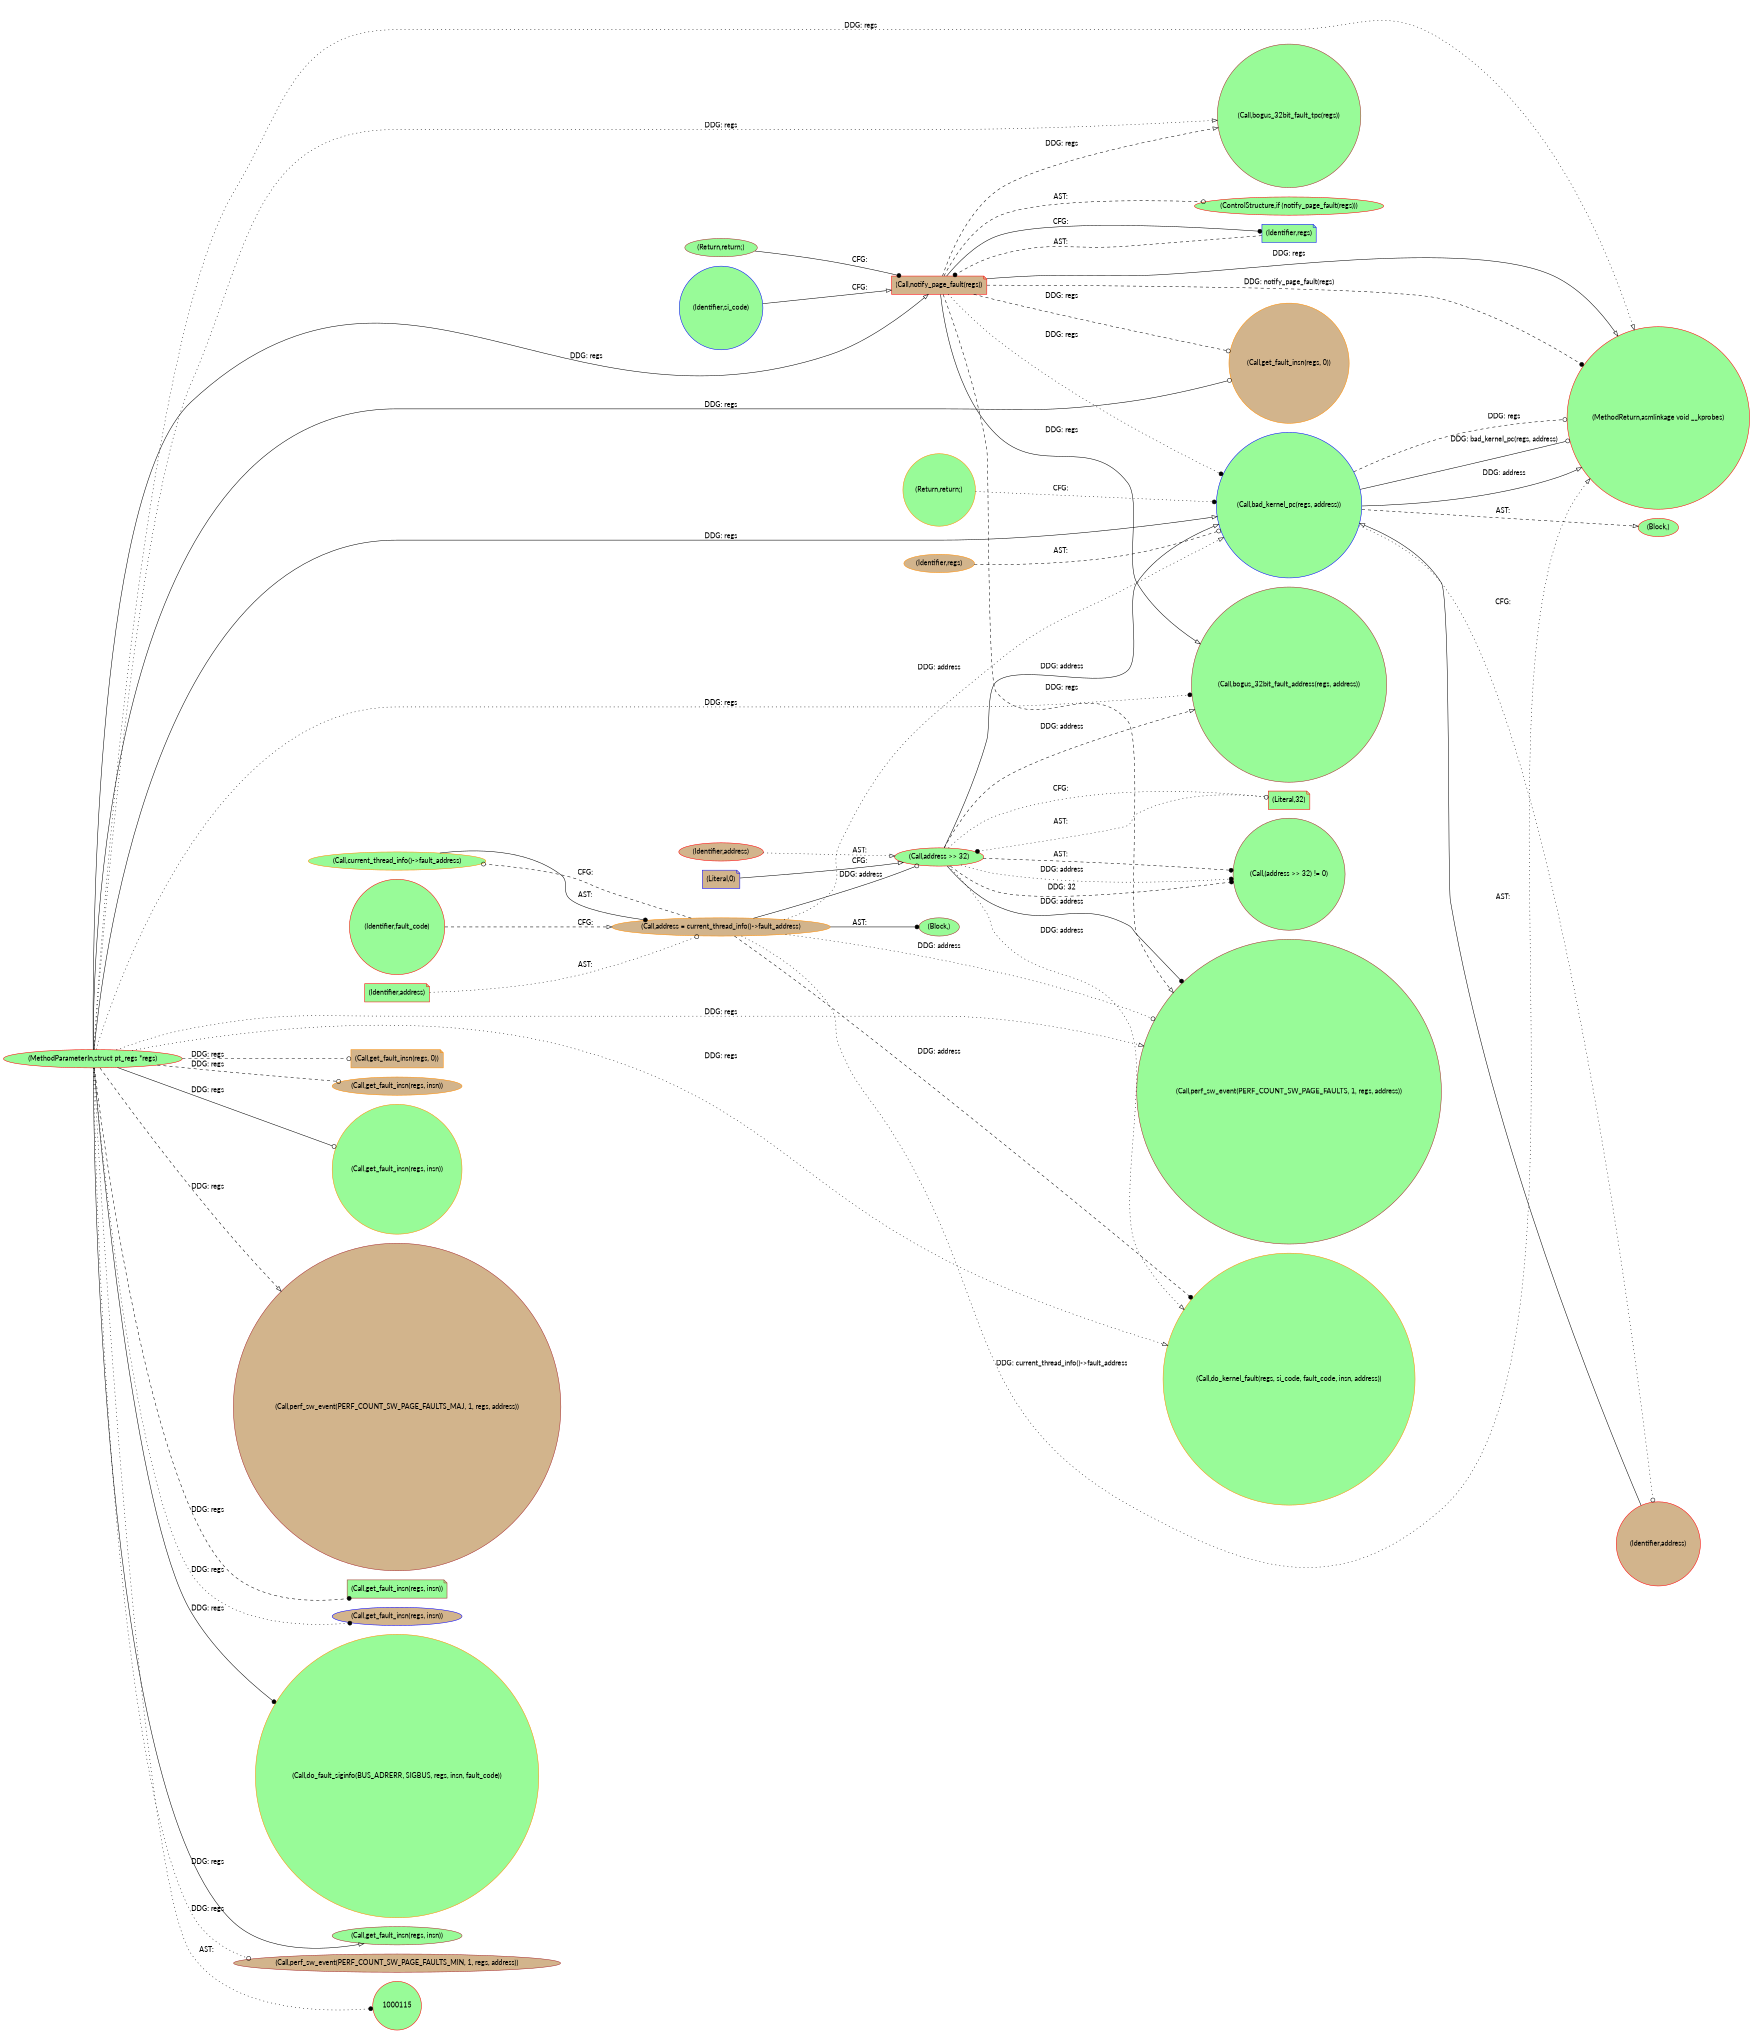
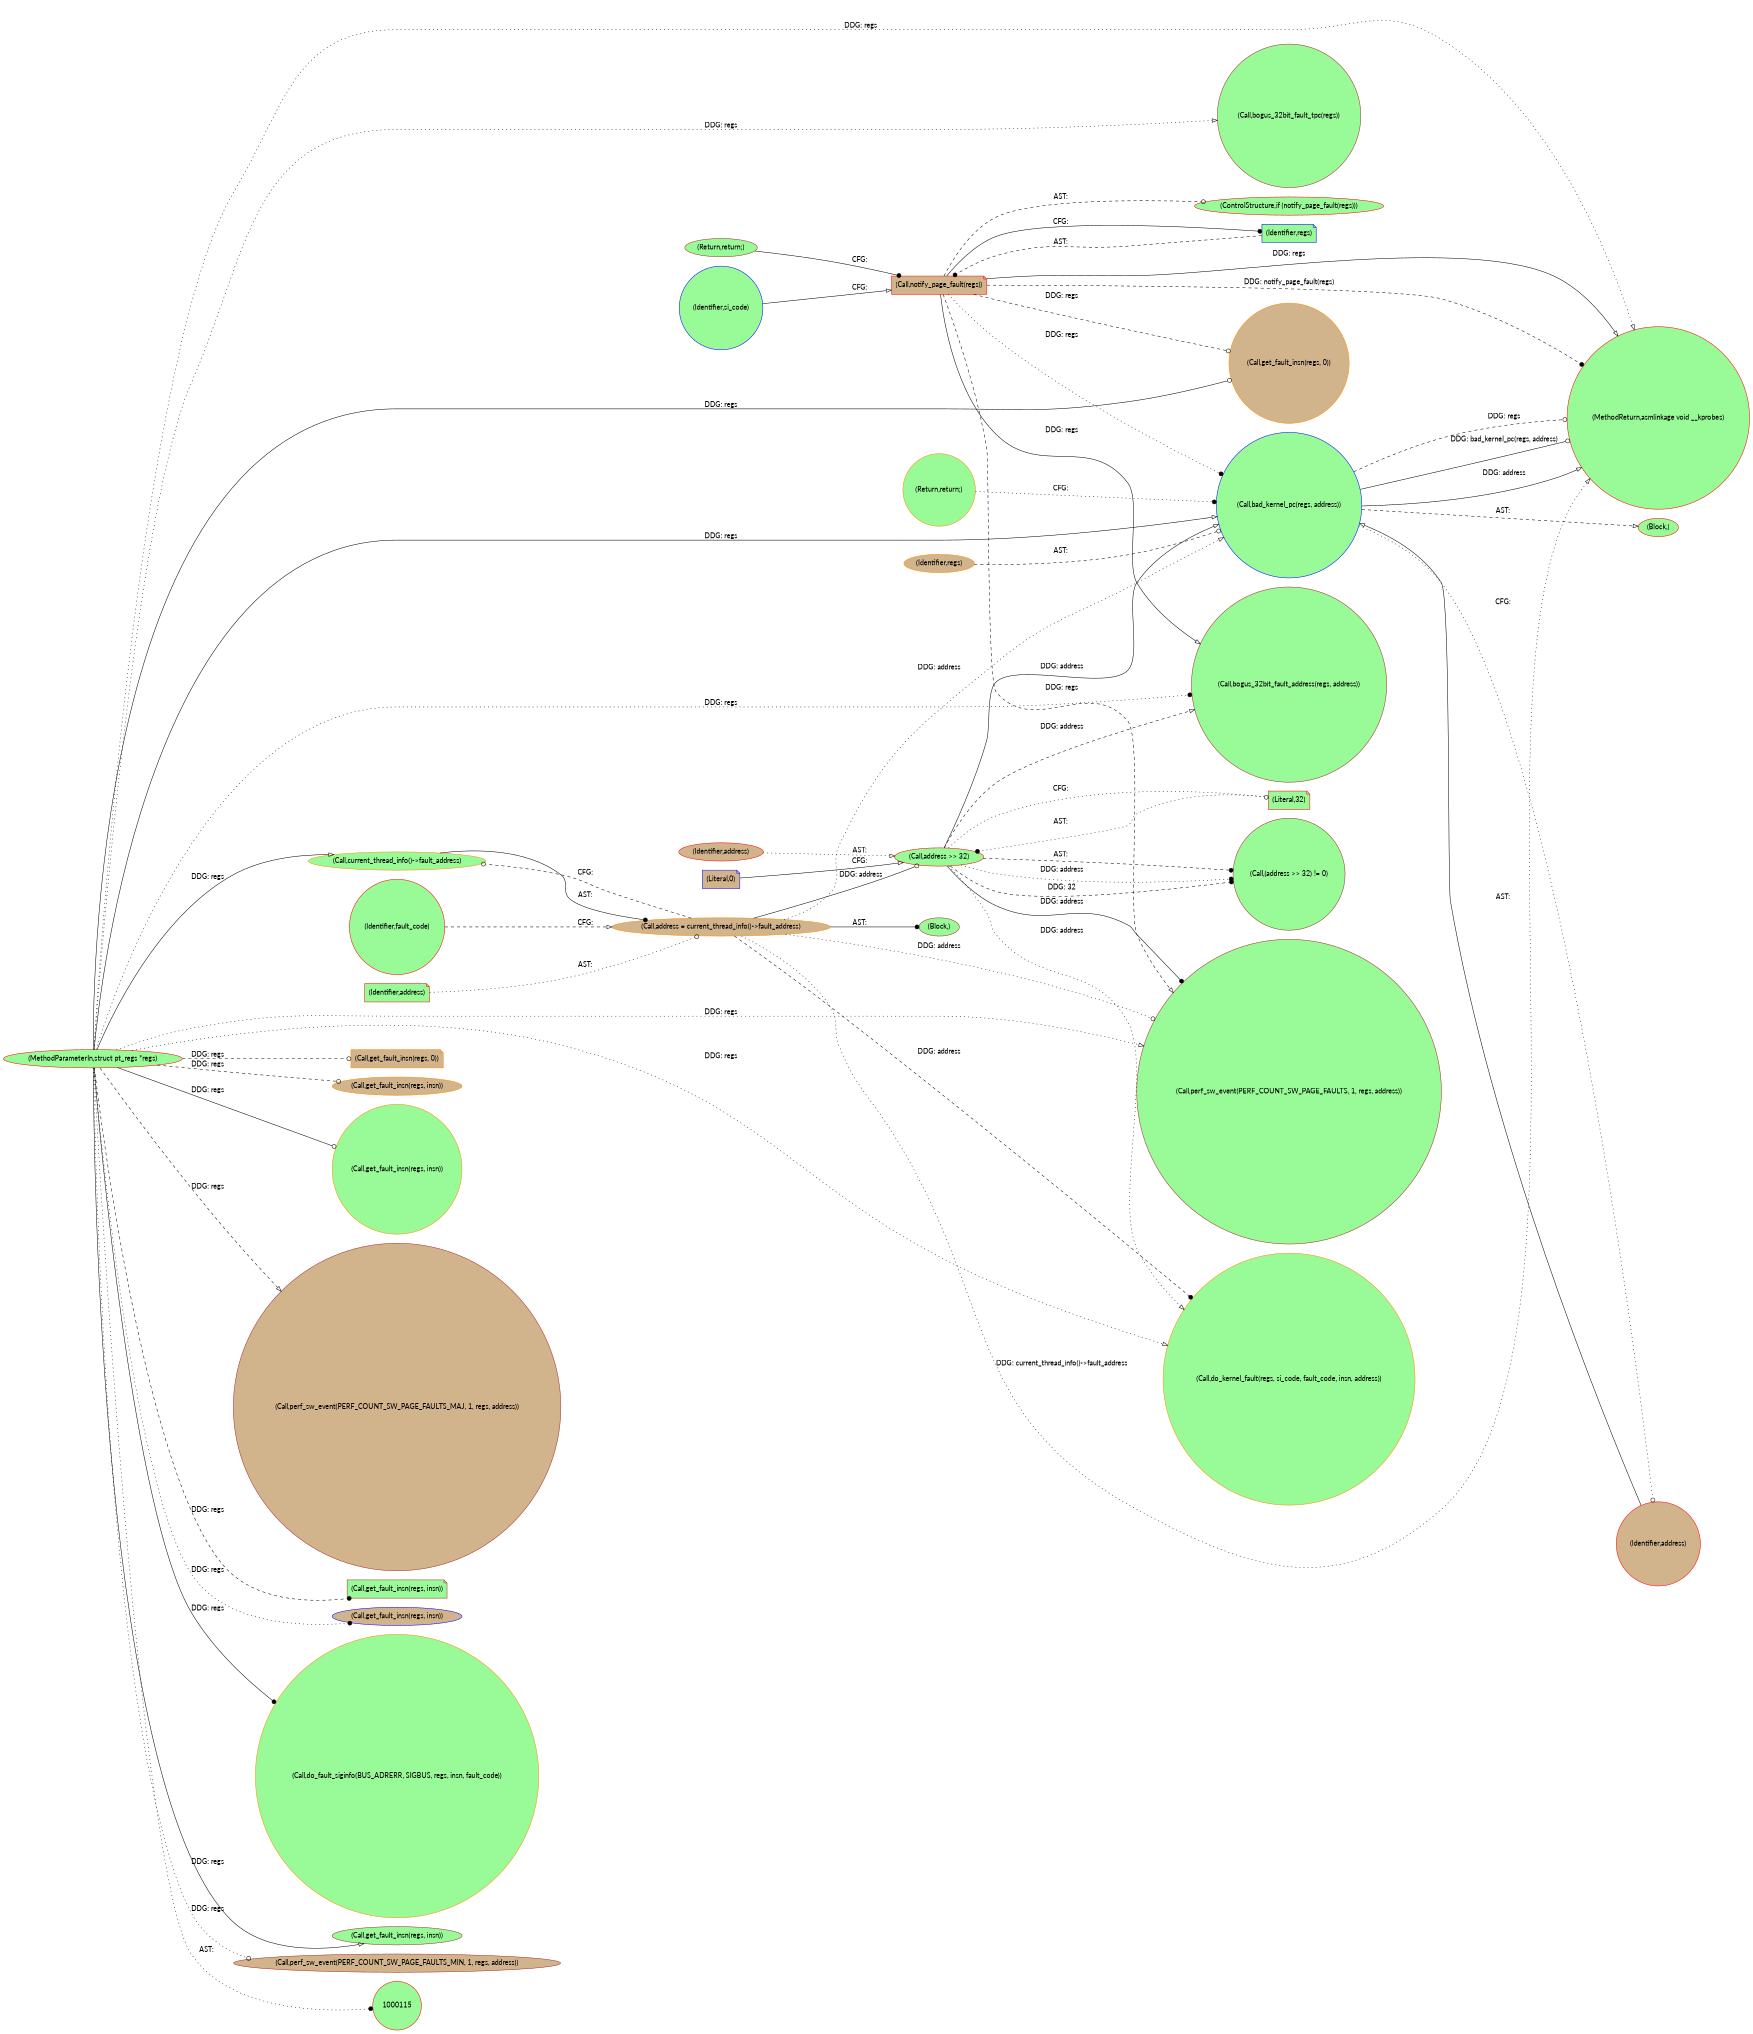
(1053, 166) -> none
(238, 369) -> (184, 914)
